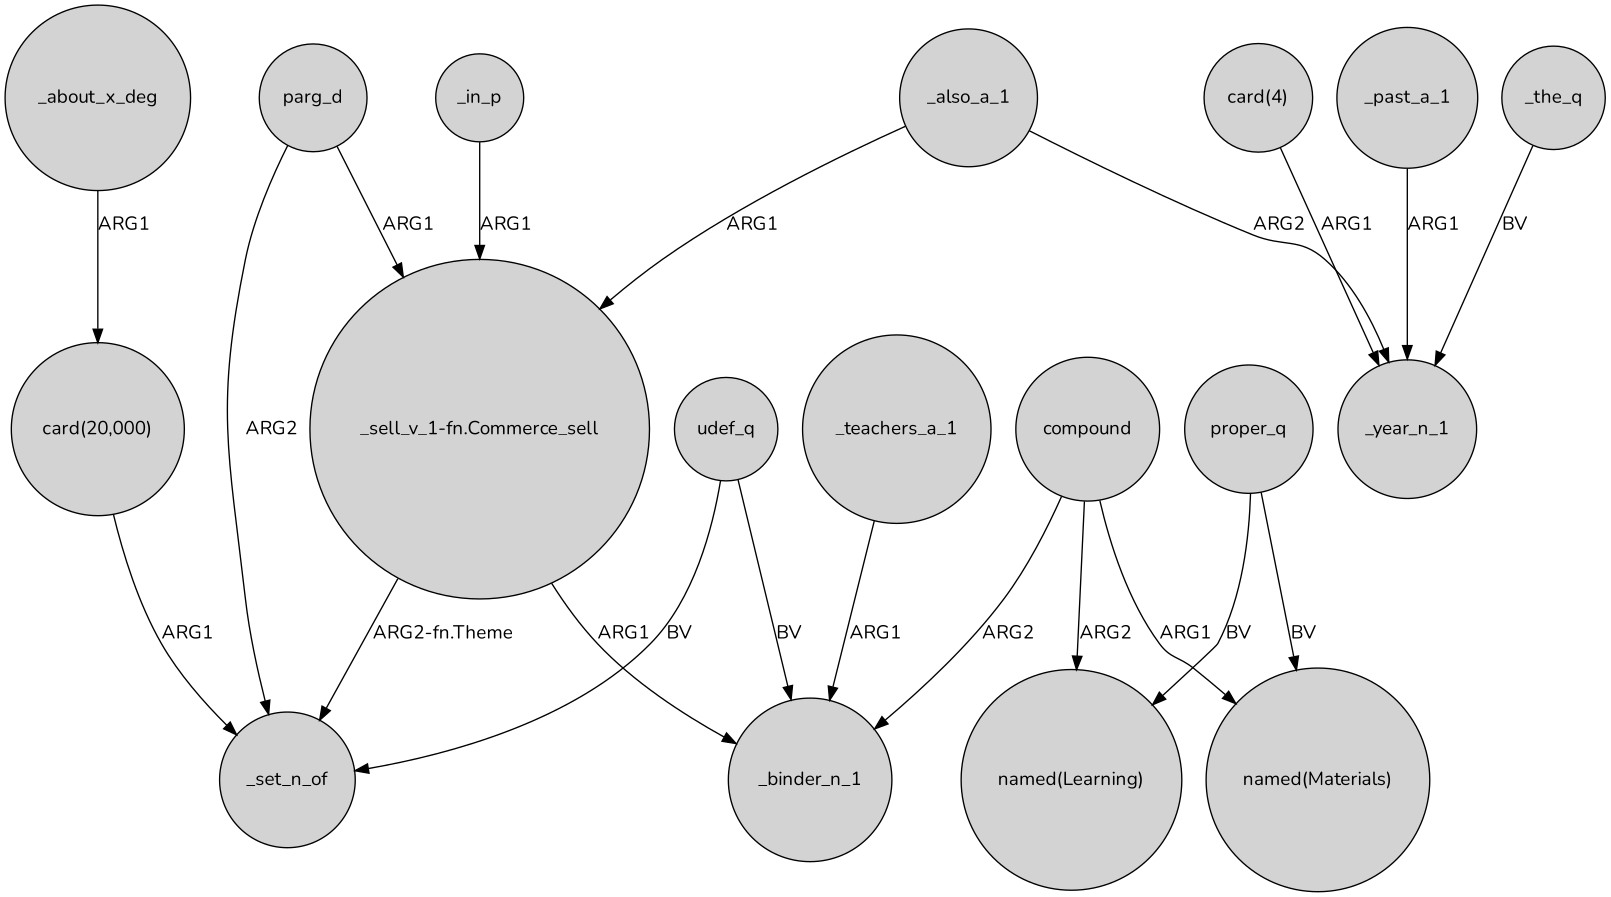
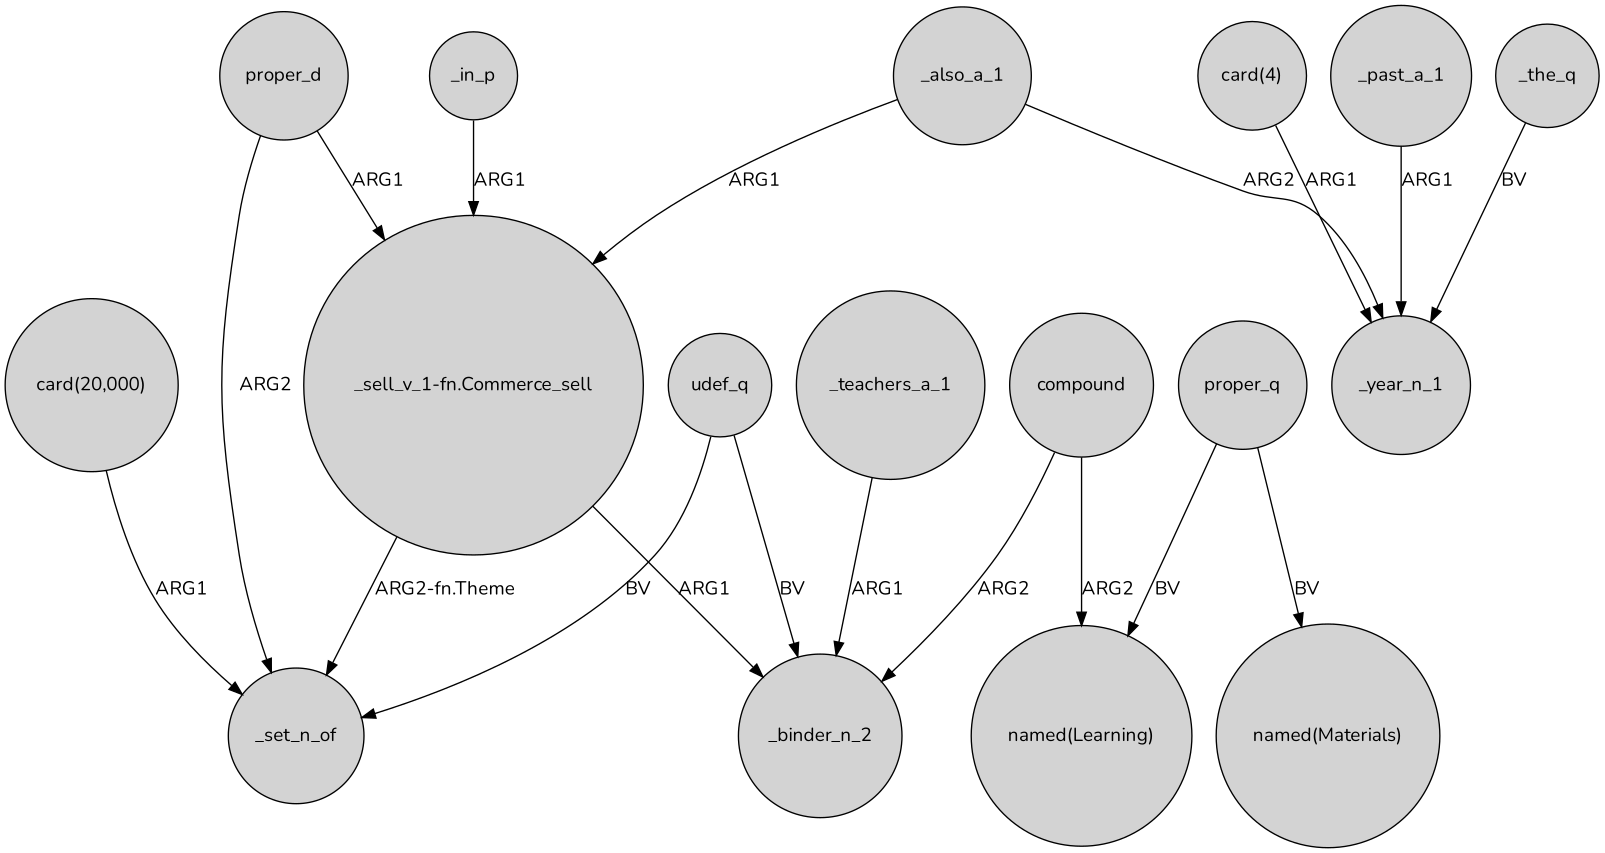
(98, 98) -> none
(313, 98) -> (284, 76)
(1140, 613) -> none
(810, 780) -> (820, 736)
